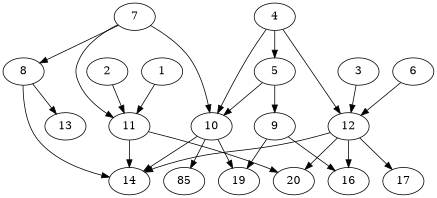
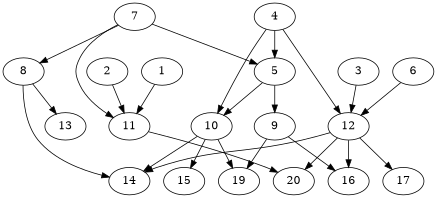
(190, 58) -> (201, 43)
(129, 150) -> none
(184, 181) -> (184, 181)
